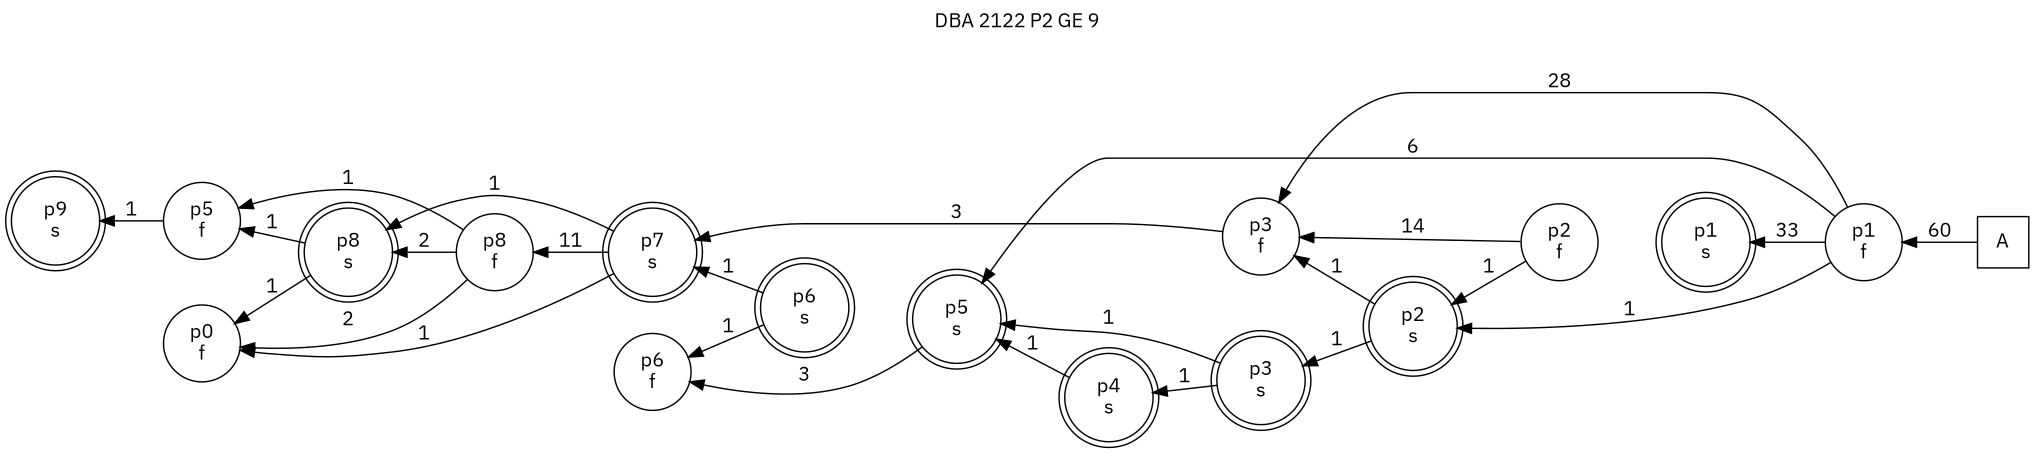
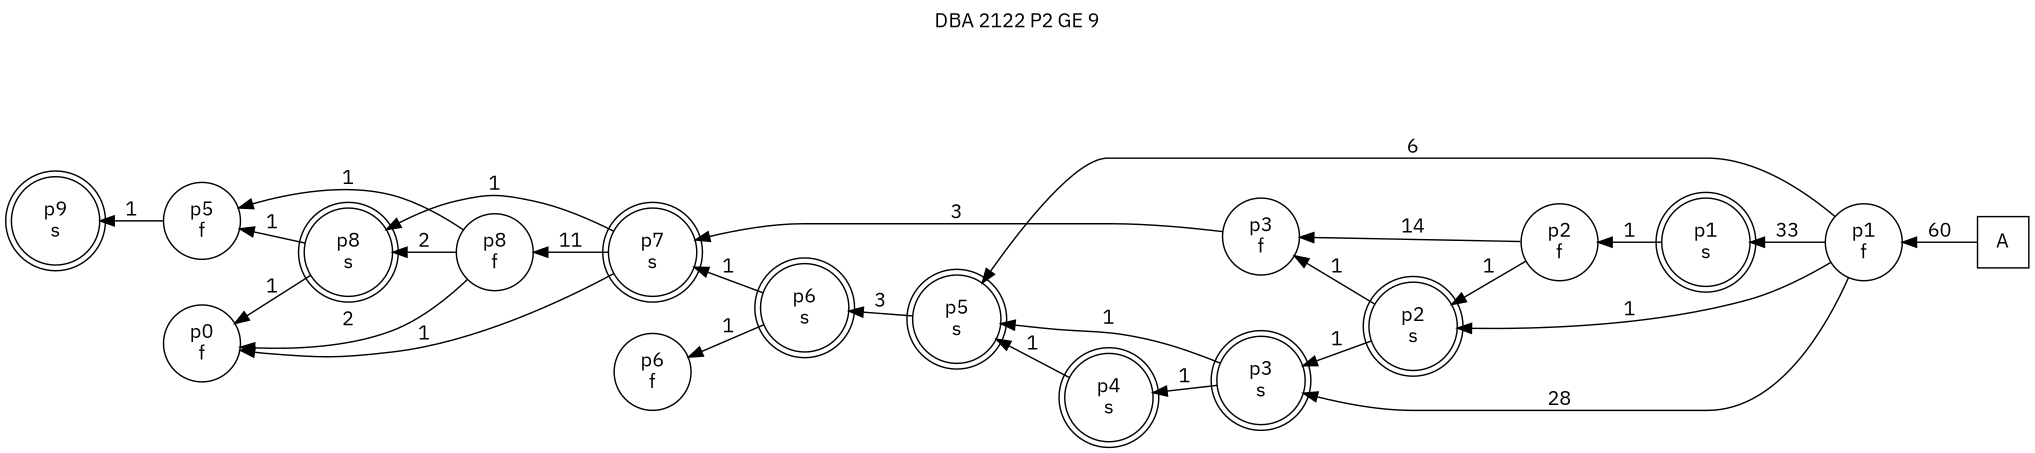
(1572, 93) -> (1614, 410)
none -> (1637, 242)
(818, 392) -> (888, 314)
